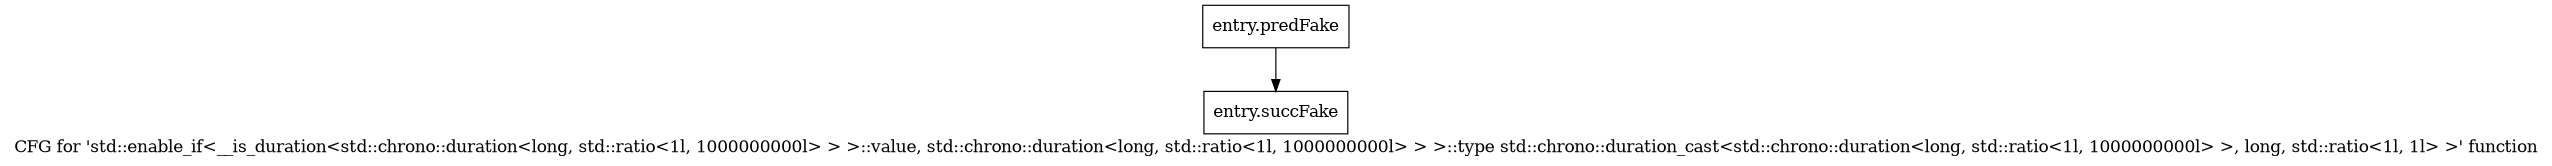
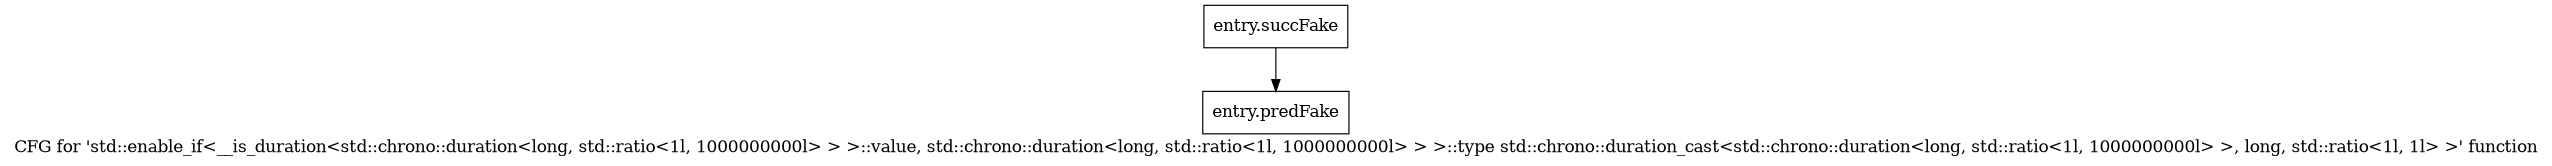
(1276, 64) -> (1276, 64)
